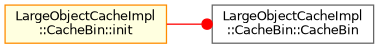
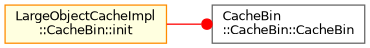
(293, 24) -> (288, 24)
